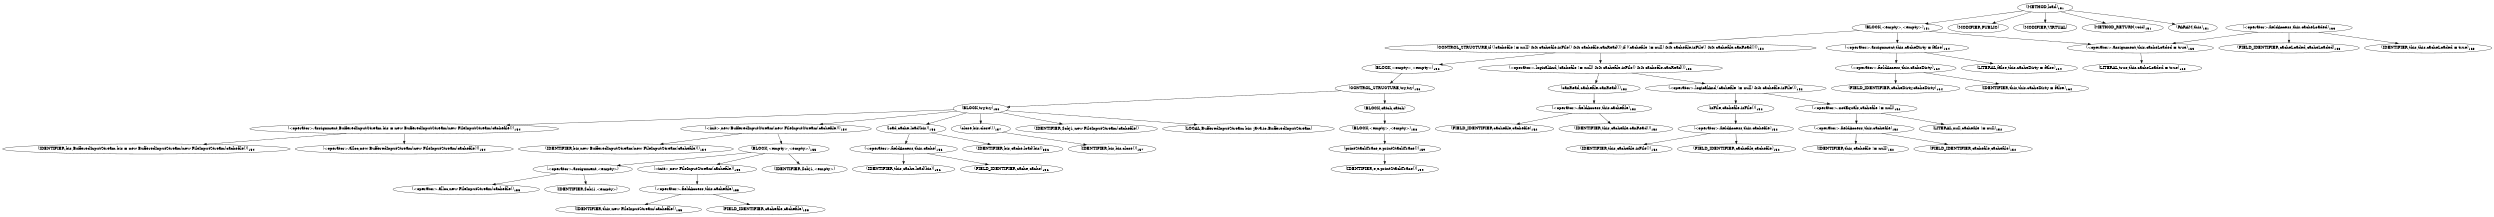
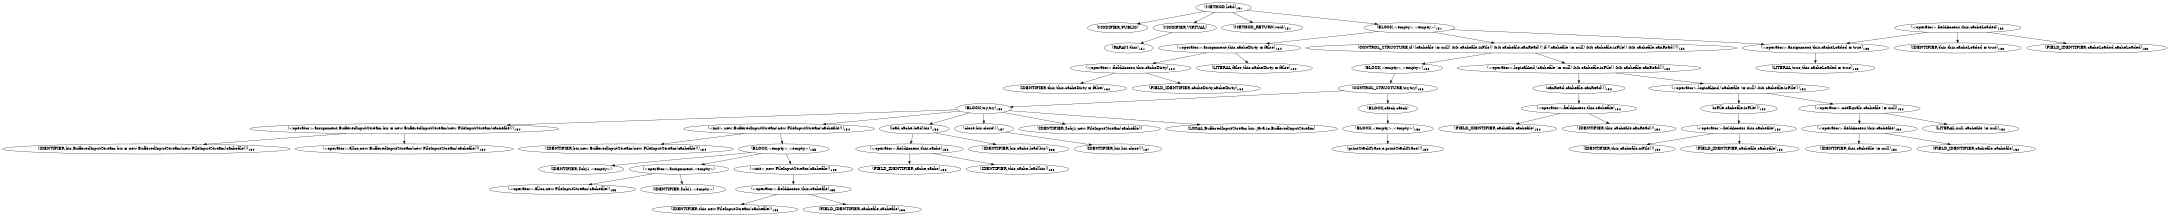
(2120, 17) -> (1158, 38)
(1385, 169) -> none
